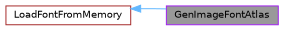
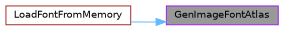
(153, 9) -> (143, 22)
